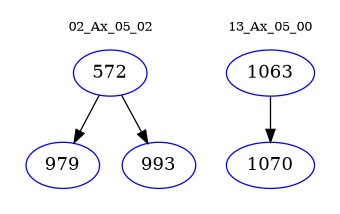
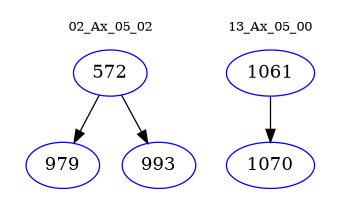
(270, 73) -> (270, 73)
